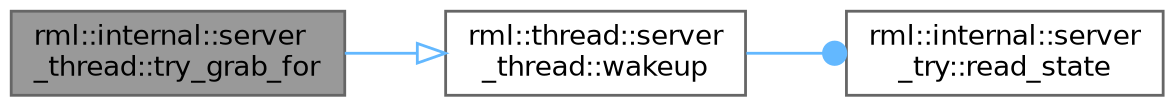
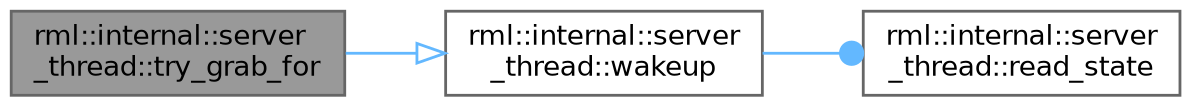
(596, 53) -> (604, 53)
(1005, 53) -> (1022, 53)
